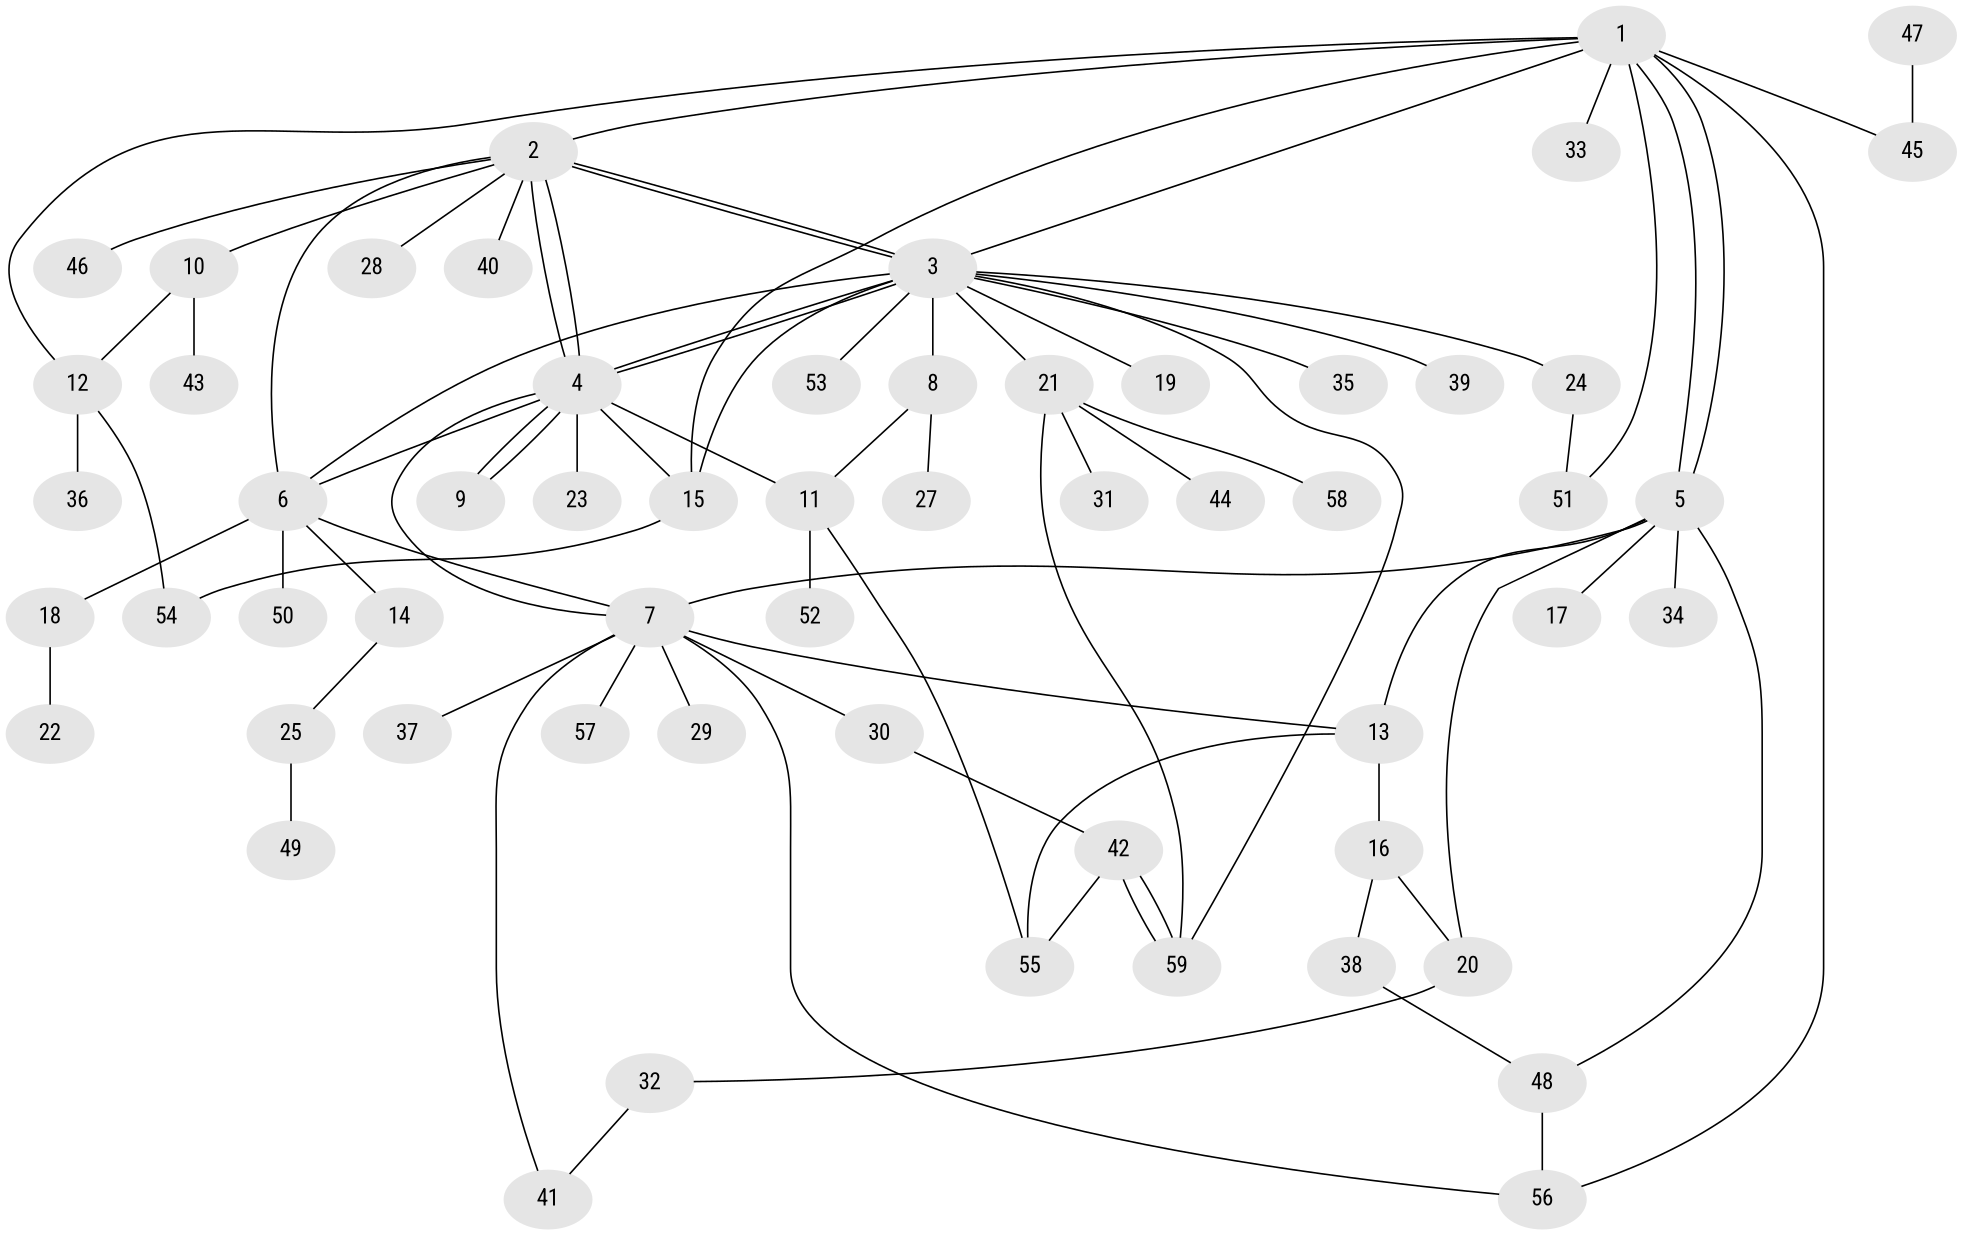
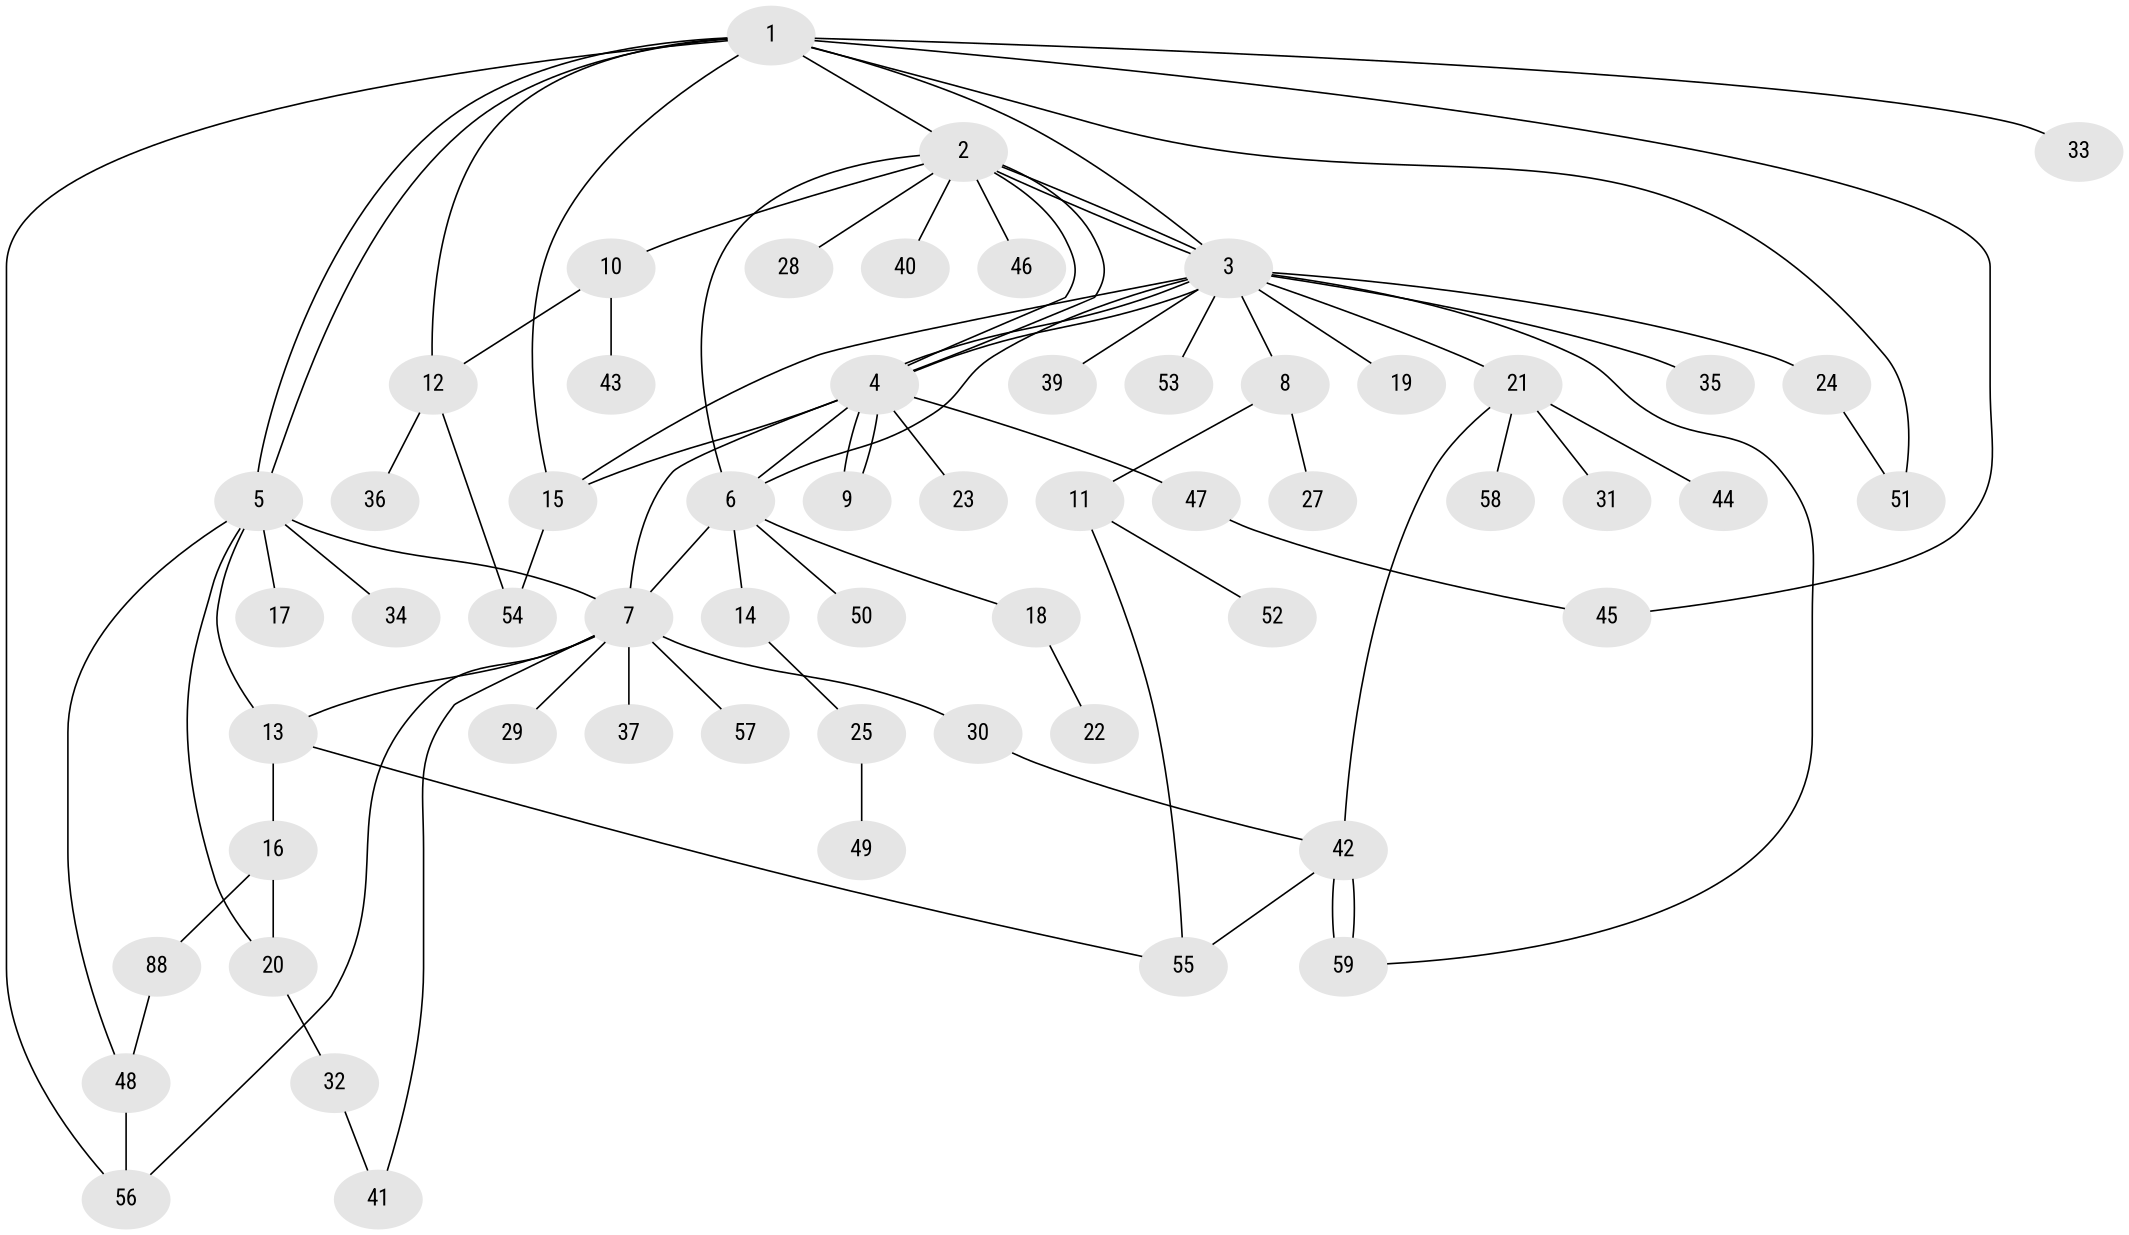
(681, 437) -> (1039, 436)
(1111, 676) -> (1382, 600)
(1352, 967) -> (157, 967)
